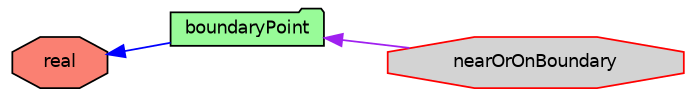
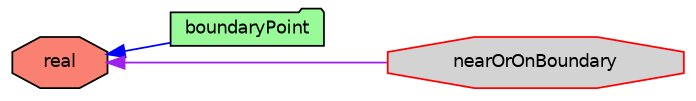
(376, 44) -> (256, 63)
